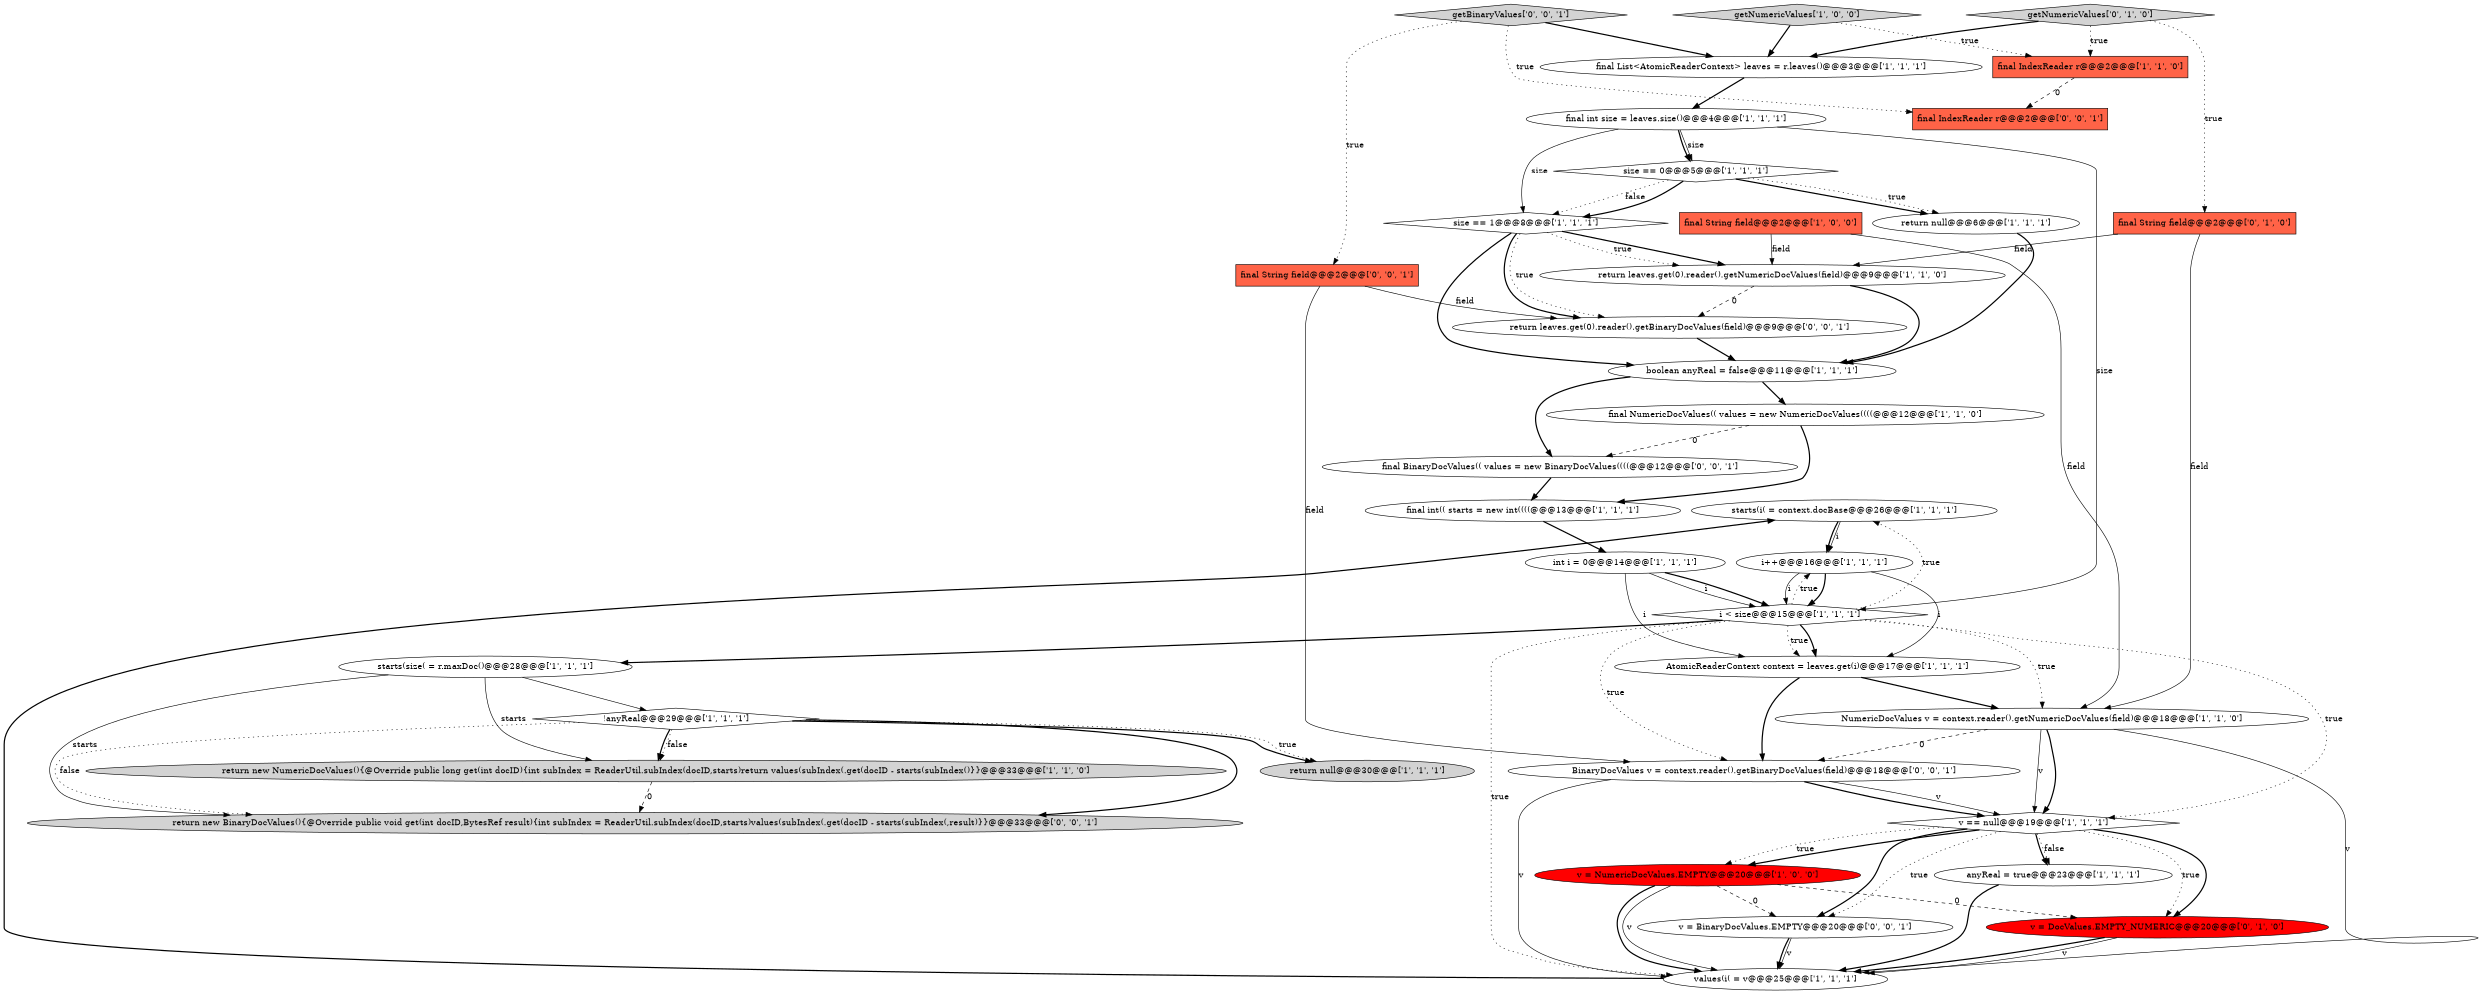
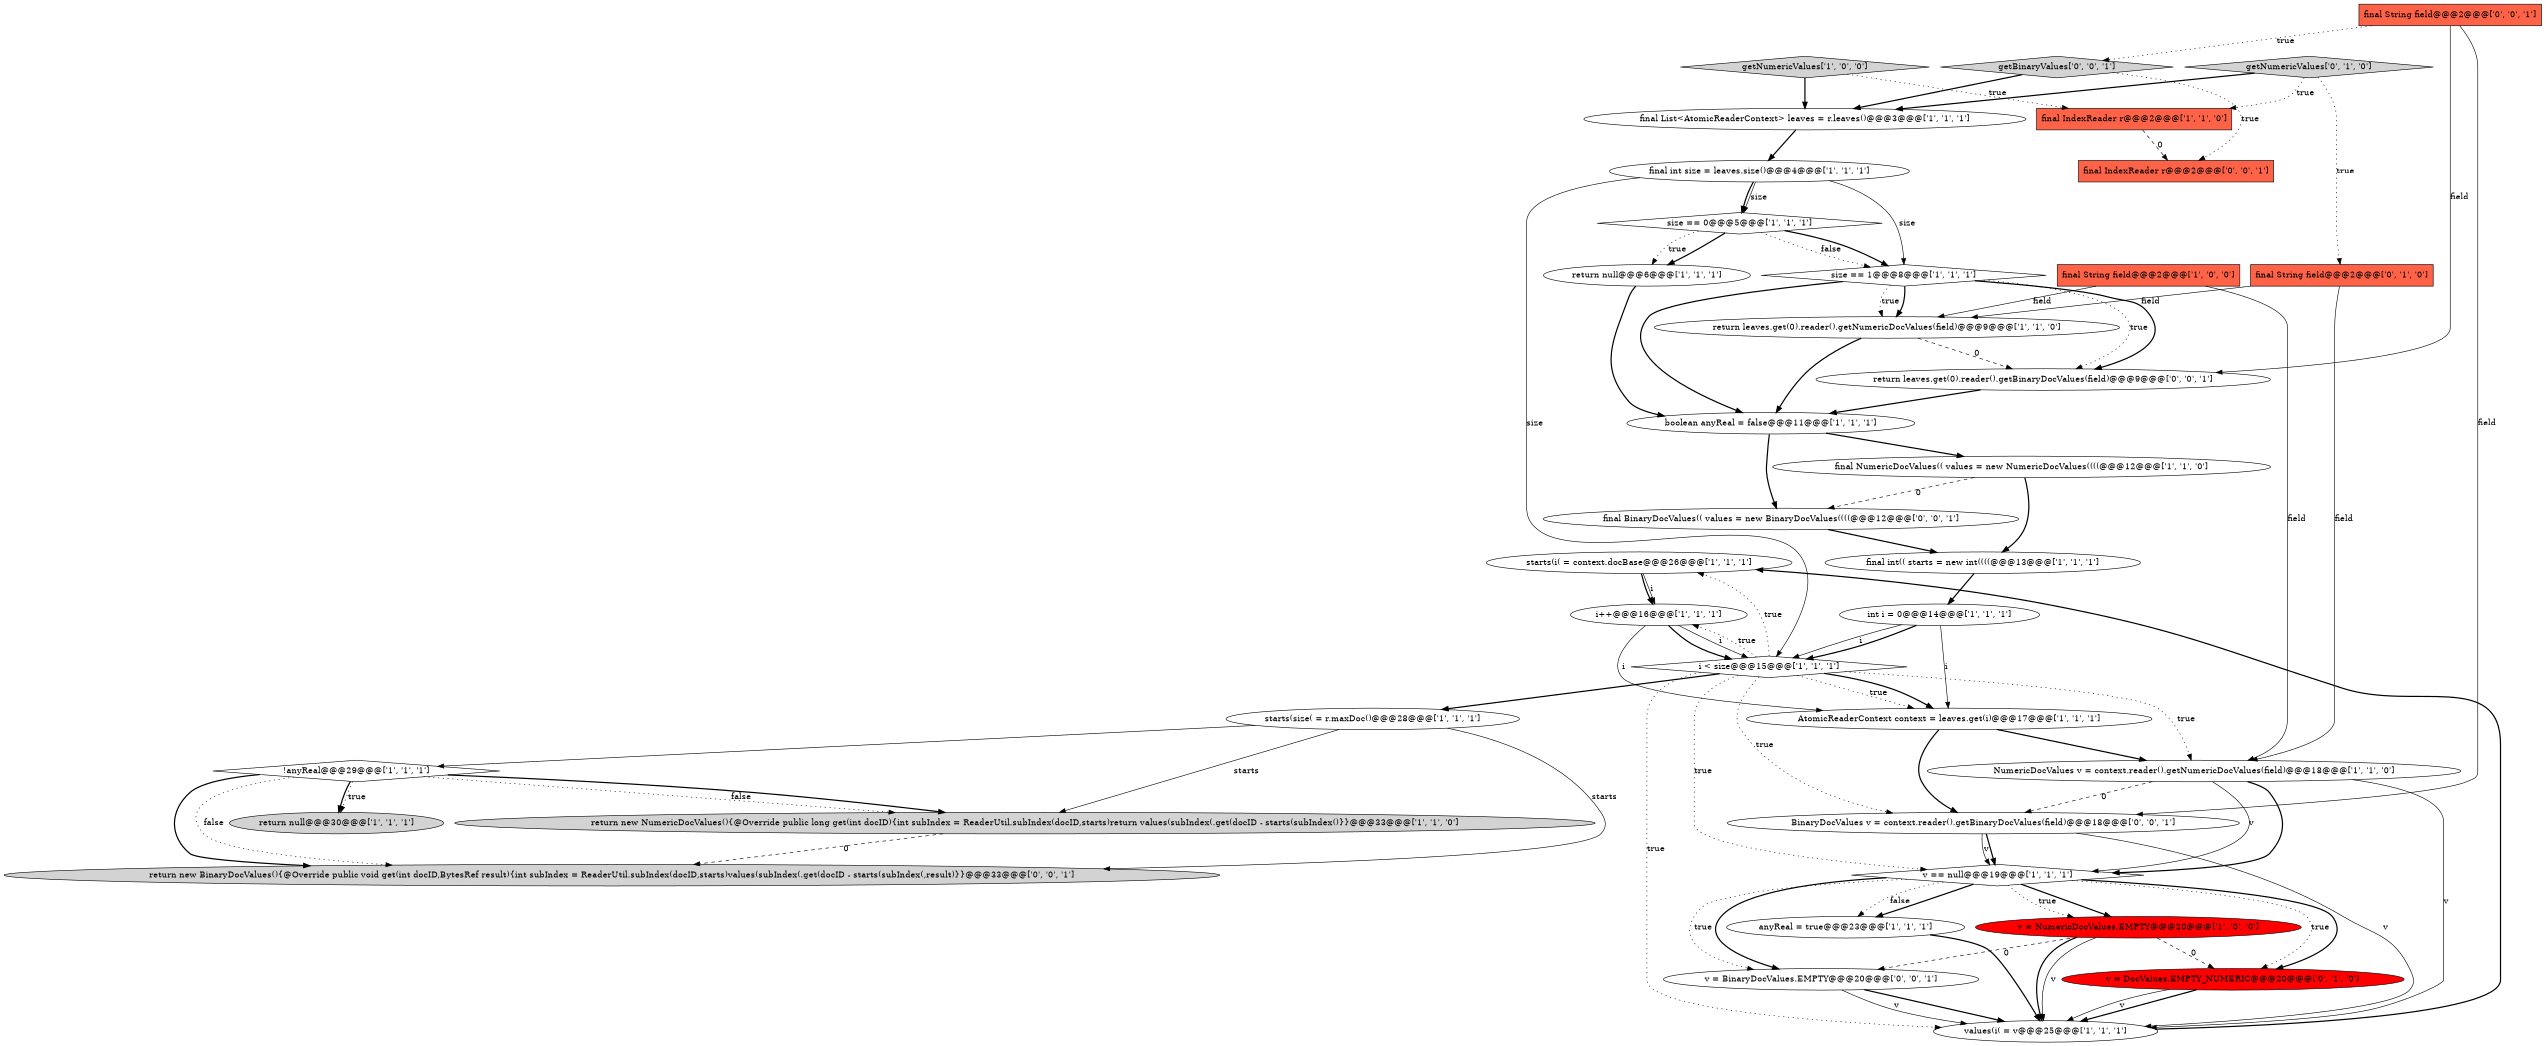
(1346, 99) -> (2240, 43)
